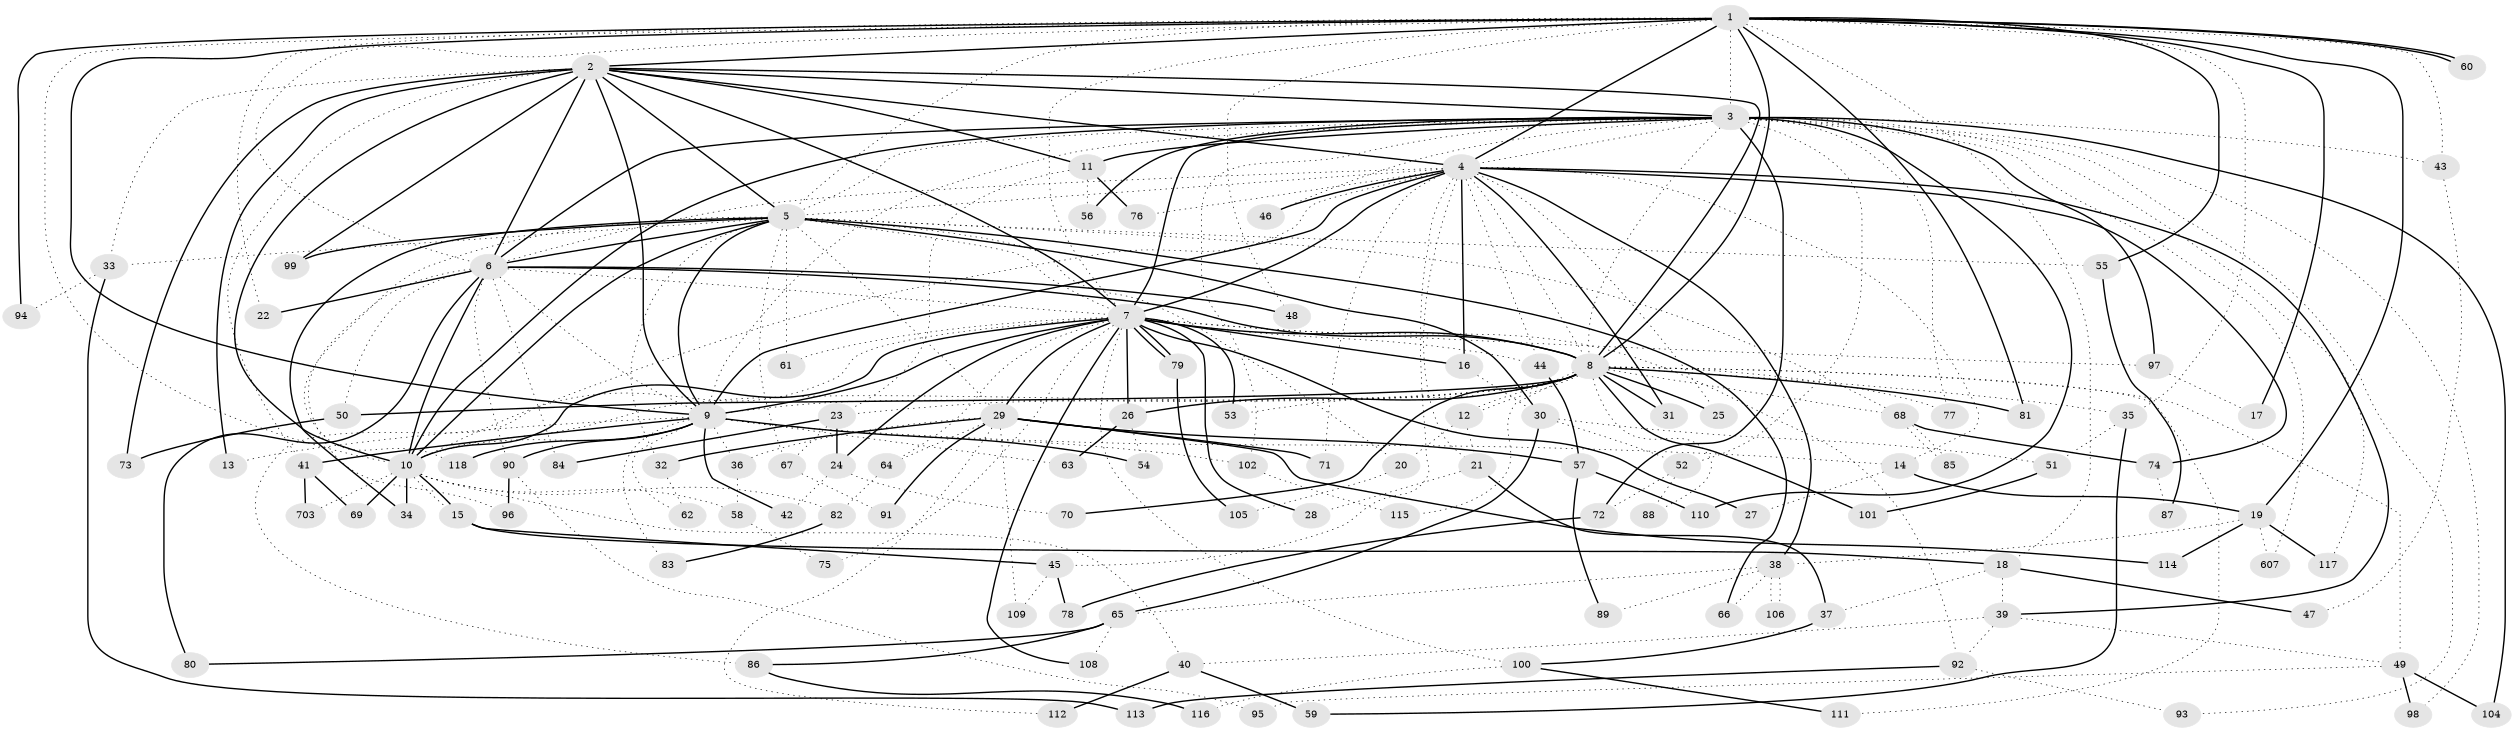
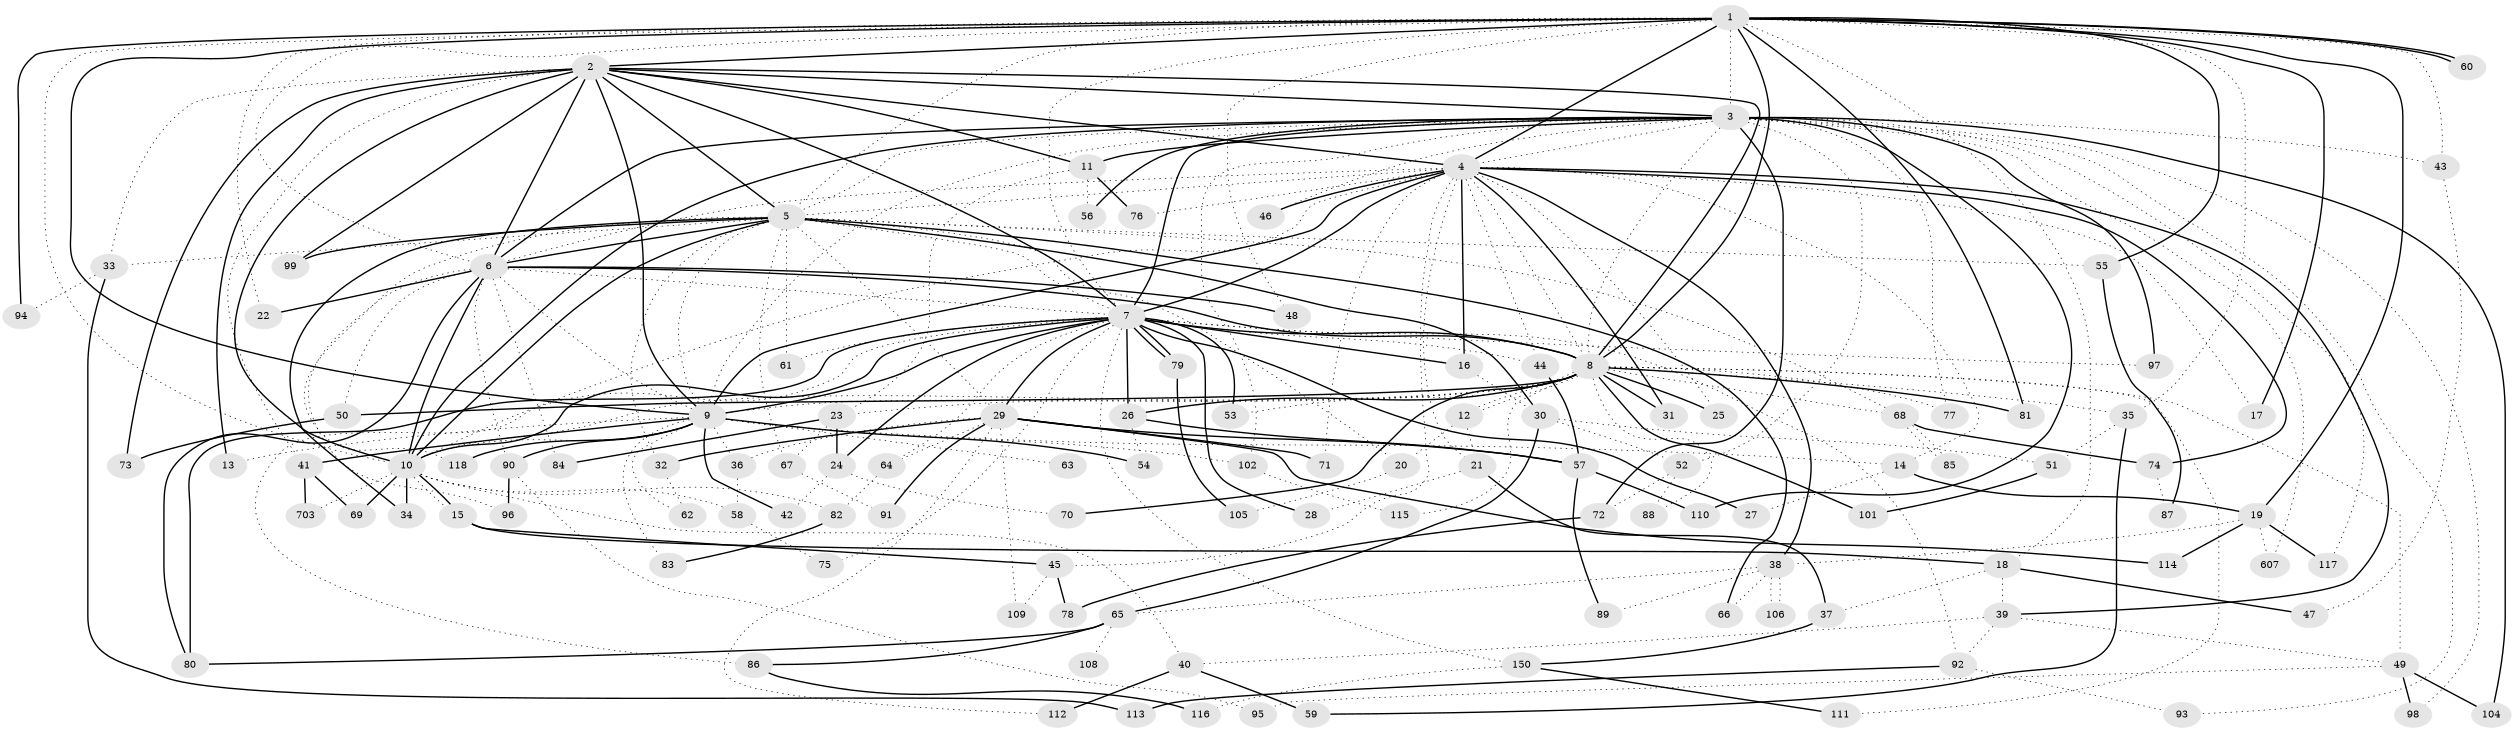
(686, 295) -> (686, 295)
(2206, 391) -> (1904, 200)
(1106, 434) -> (1250, 433)
(1021, 502) -> (616, 399)
(1522, 665) -> (1522, 665)
